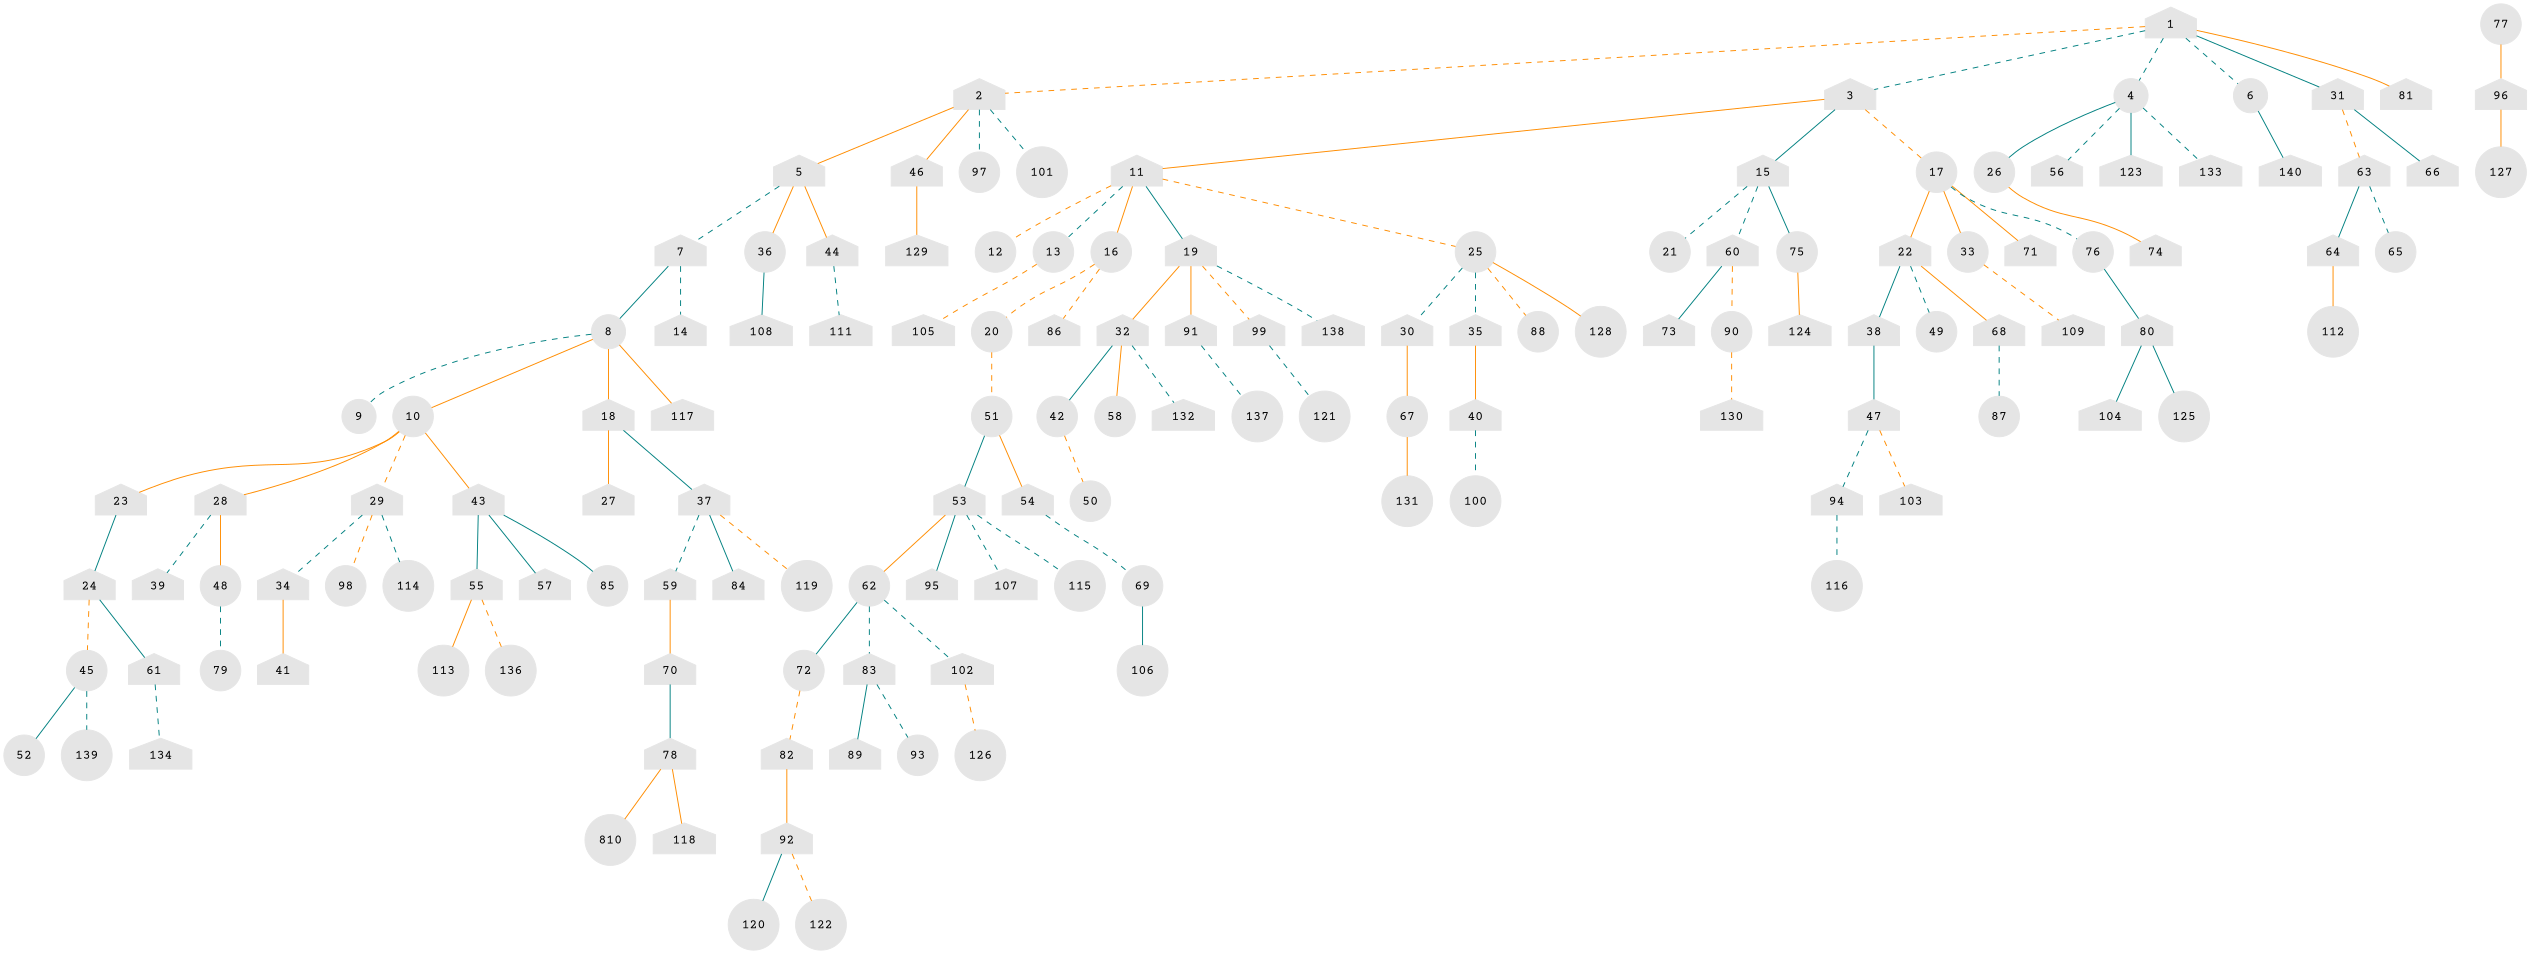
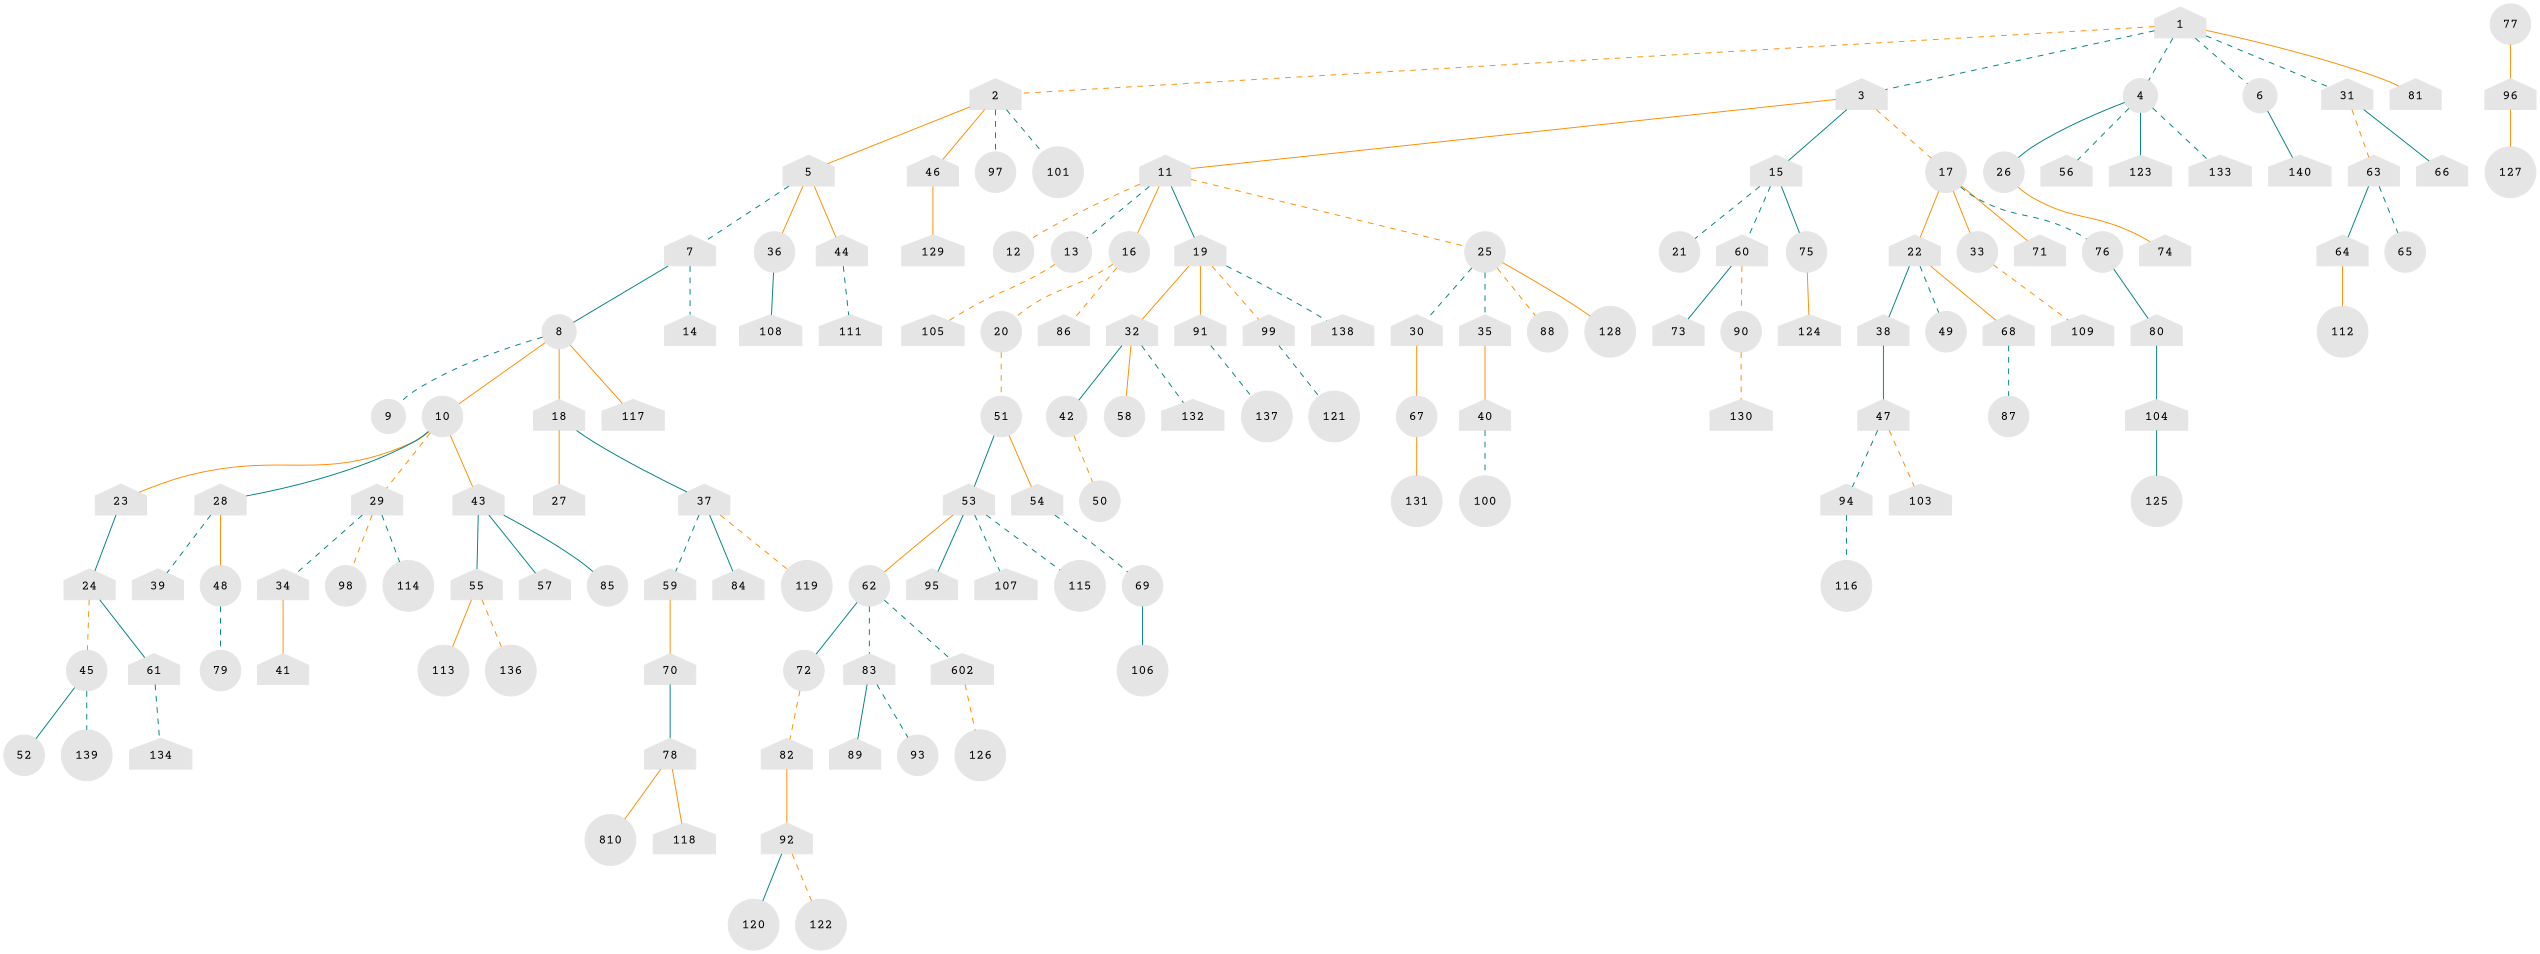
(2258, 61) -> (2267, 61)
(2163, 369) -> (2157, 453)
(324, 470) -> (341, 472)
(962, 671) -> (962, 671)
